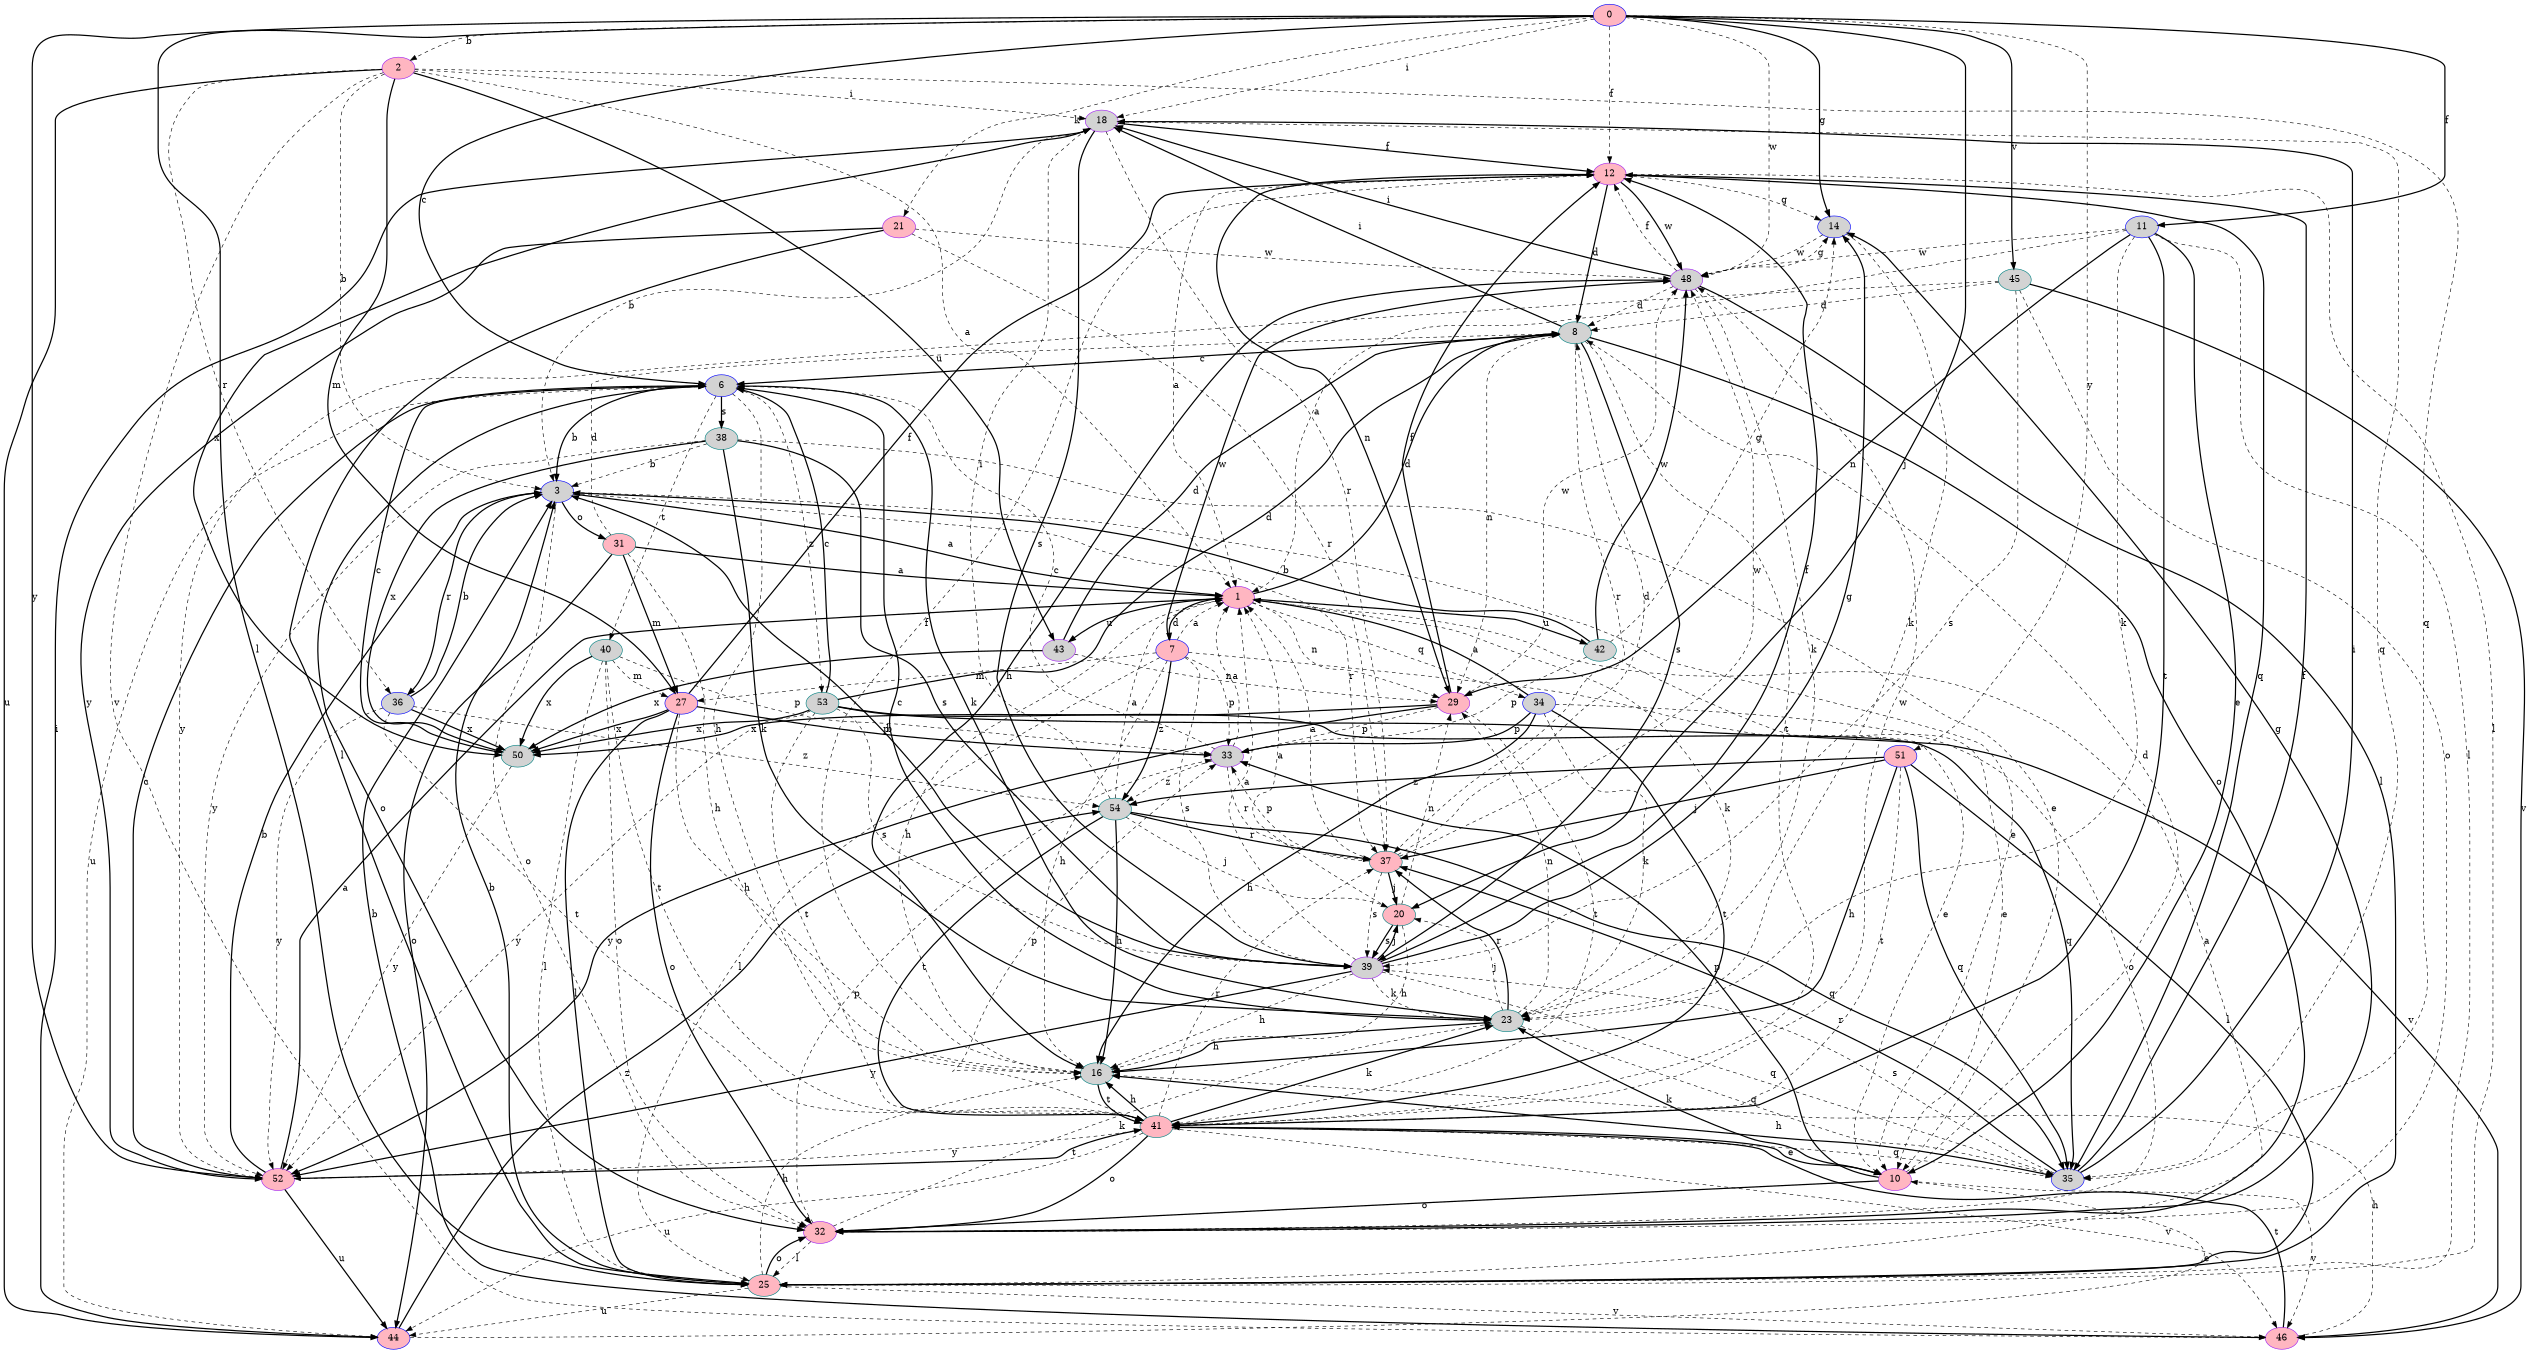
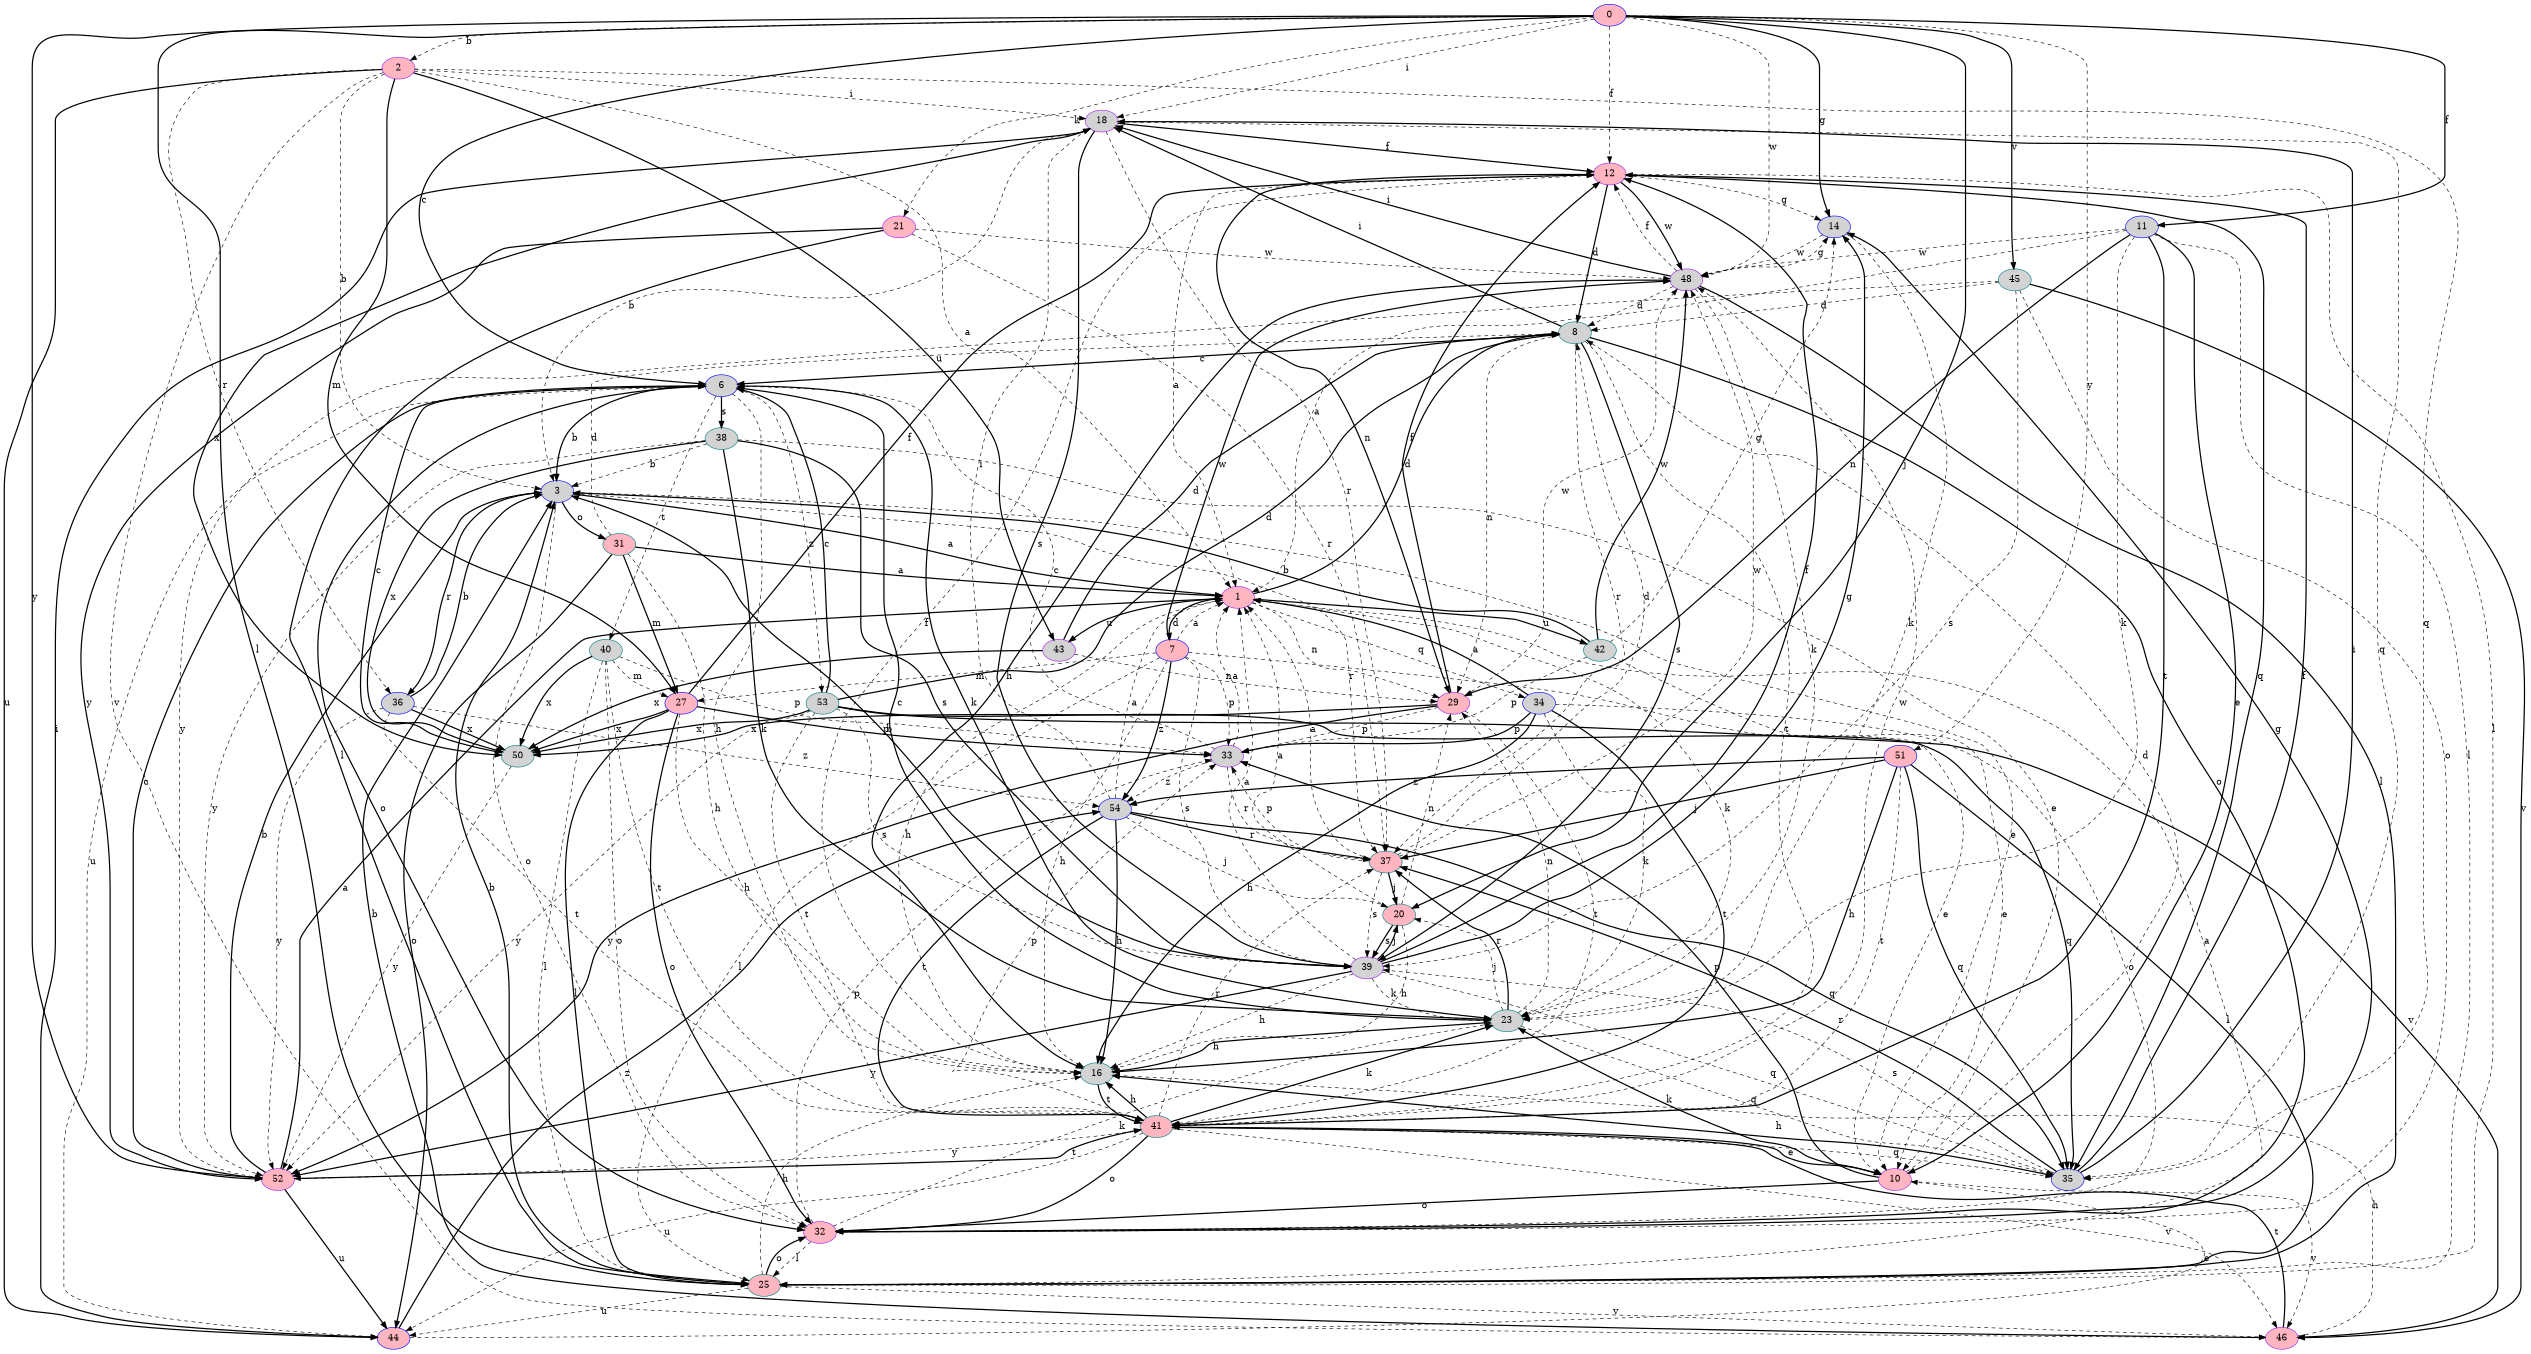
(1115, 809) -> (1115, 809)
